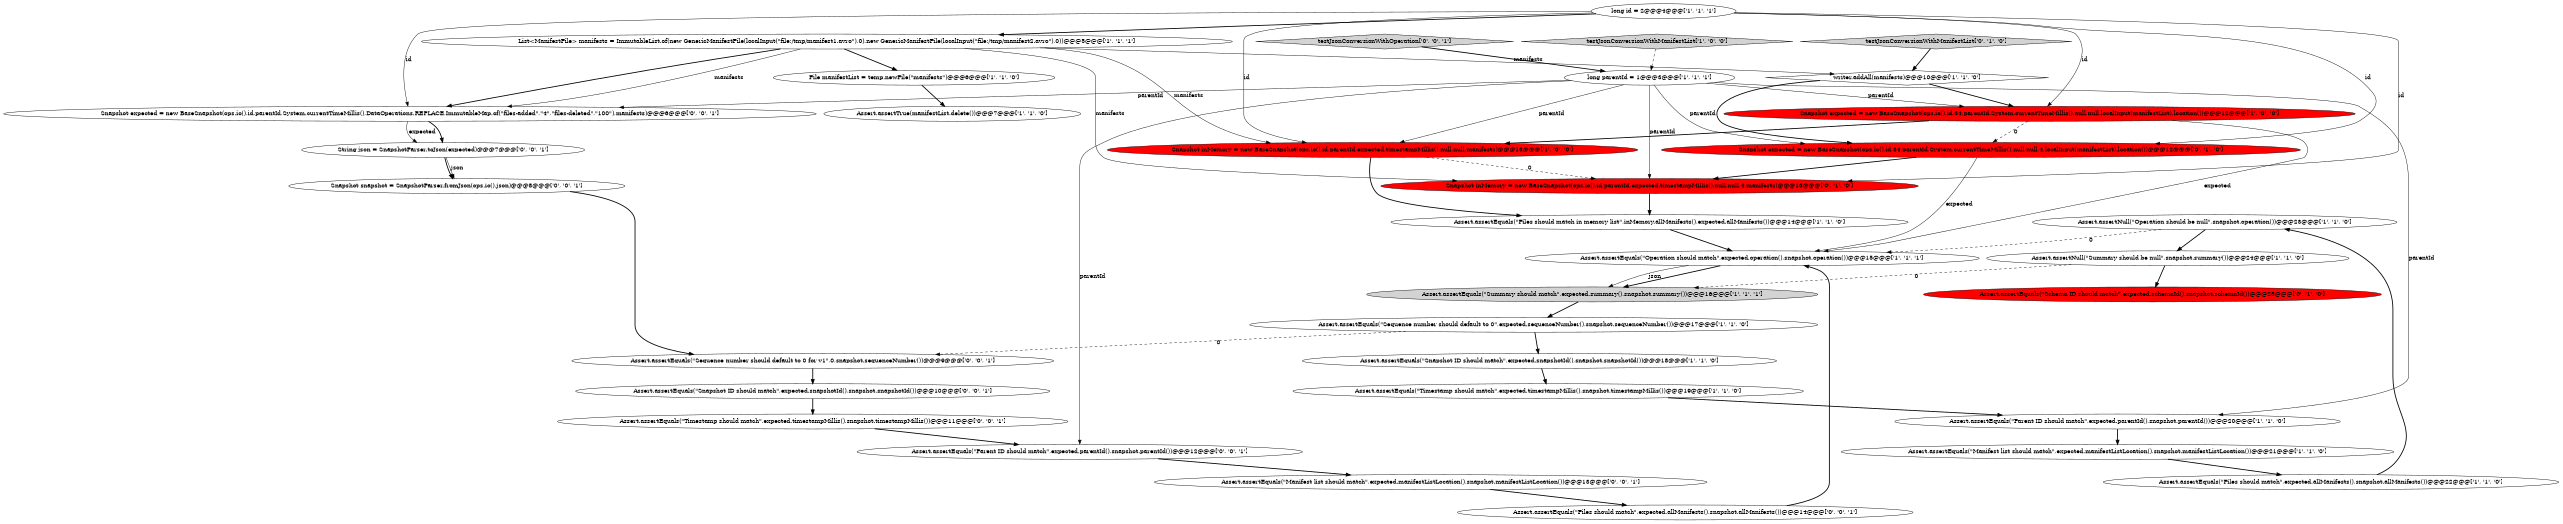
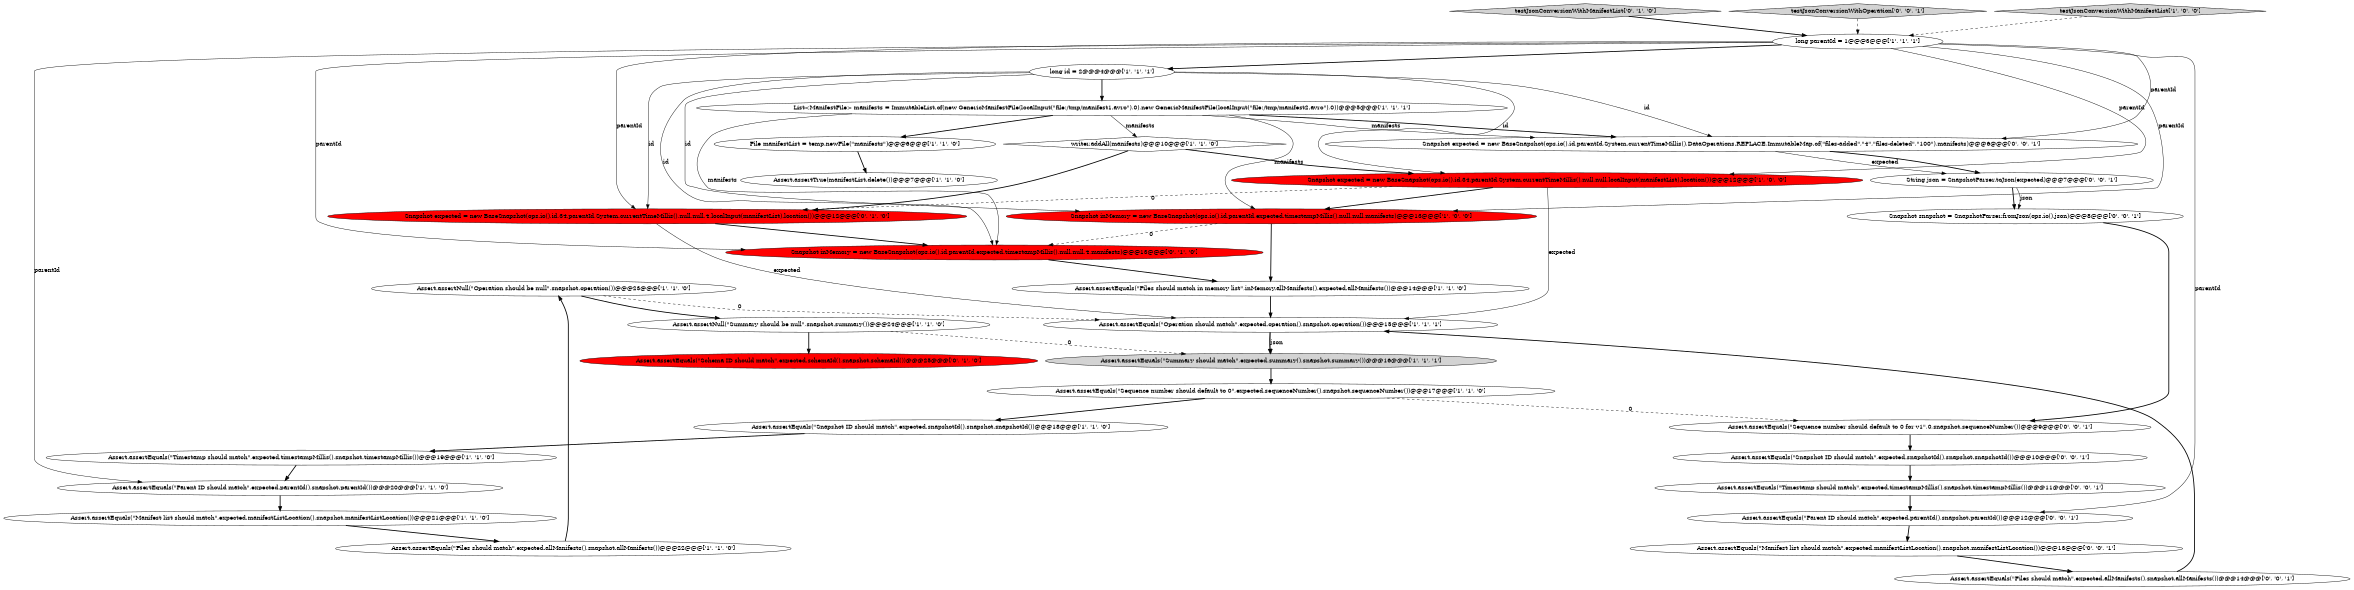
none -> (1477, 57)
(1923, 58) -> (1715, 26)
(1511, 59) -> (1858, 24)
